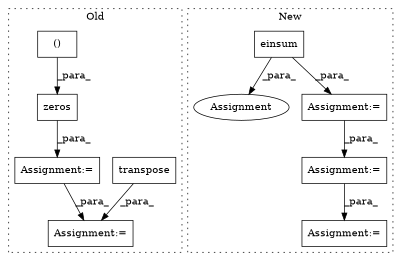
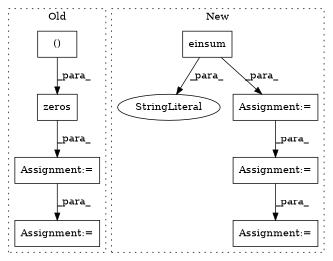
(241, 107) -> (169, 107)
(144, 170) -> none
